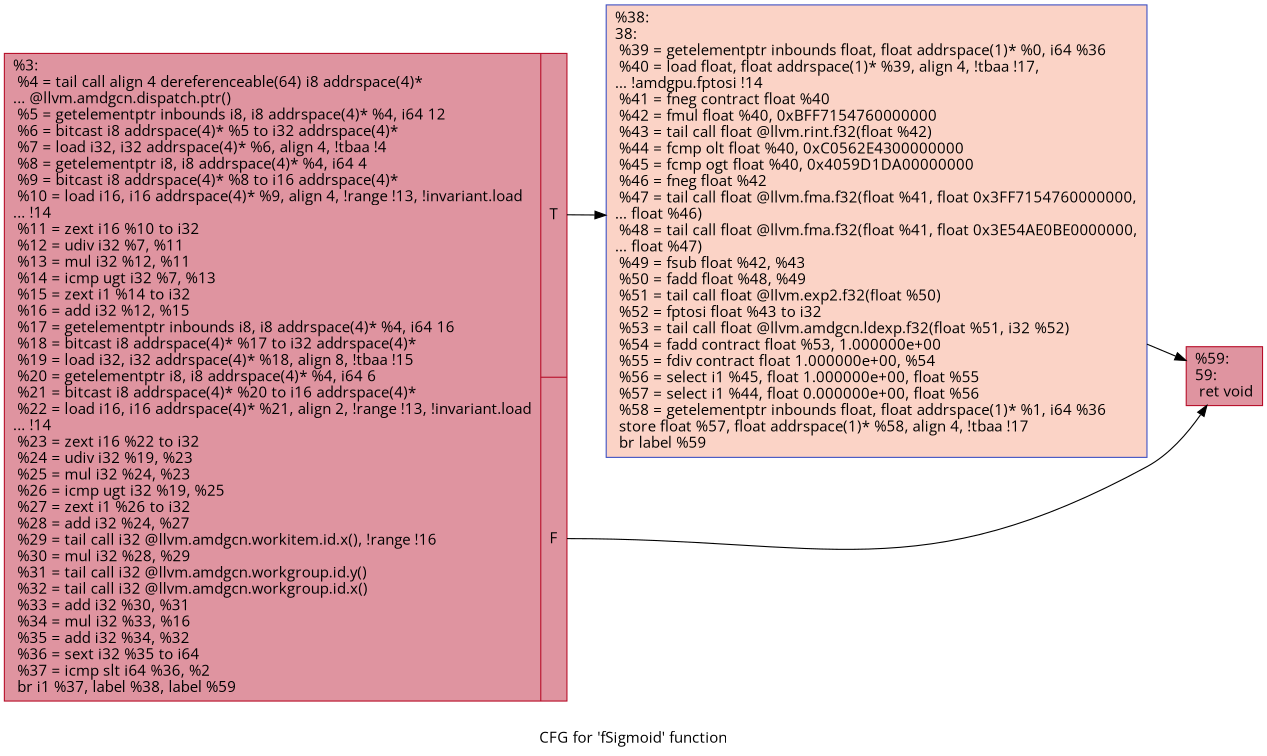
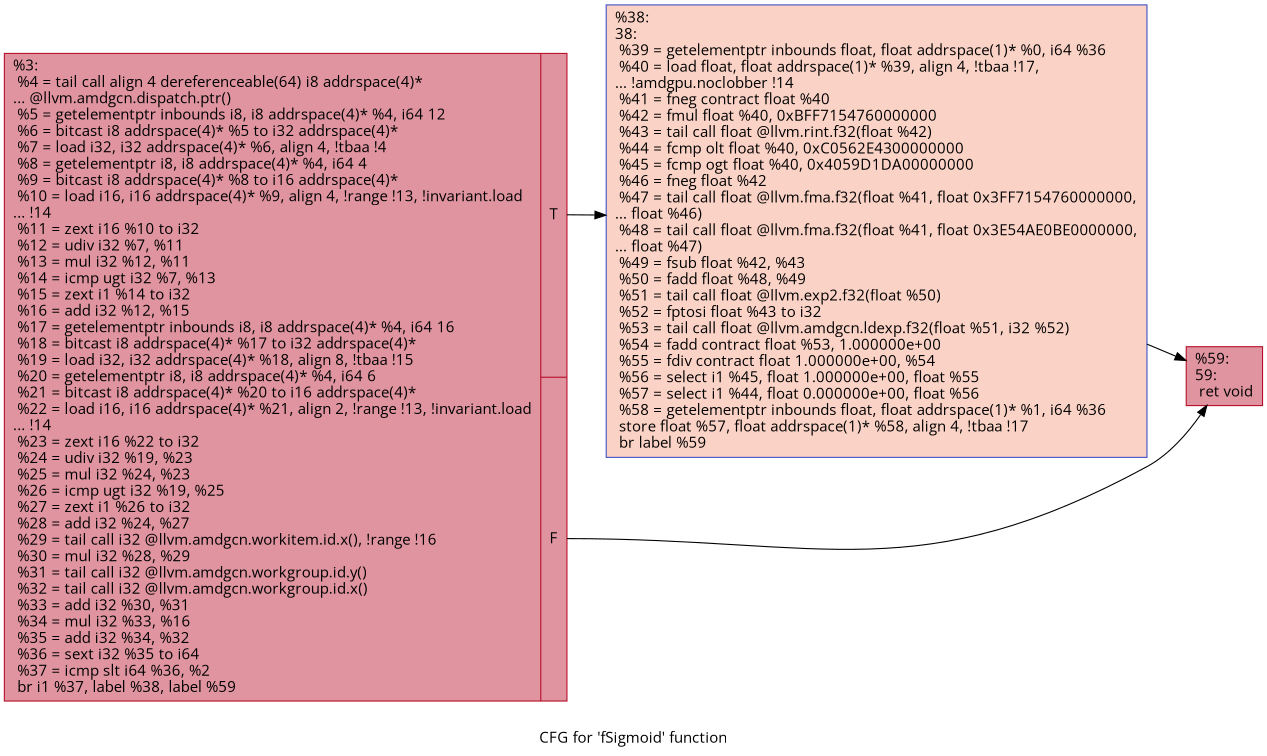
(689, 83) -> (705, 83)
